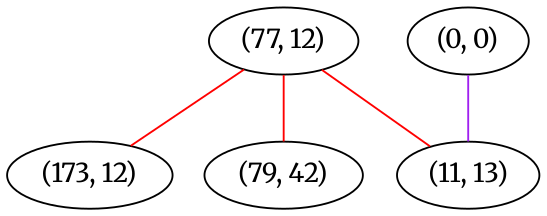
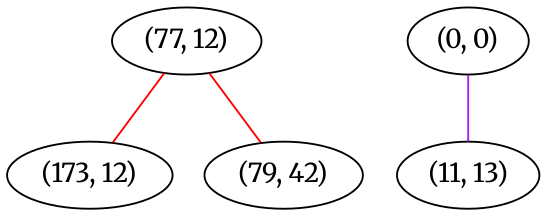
(376, 108) -> none
